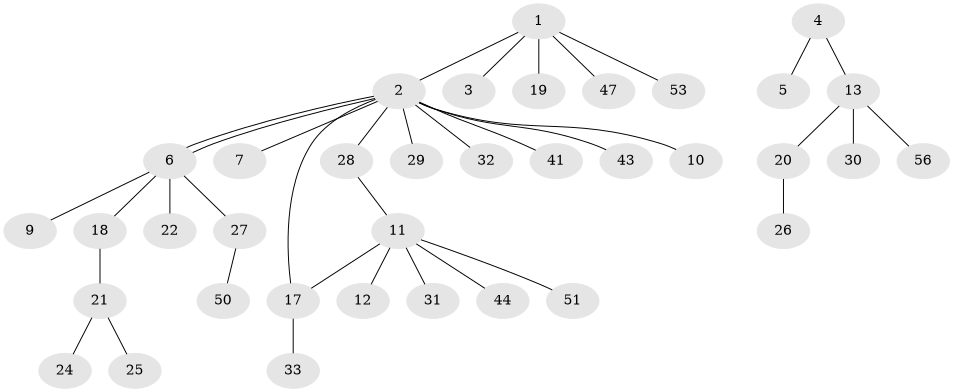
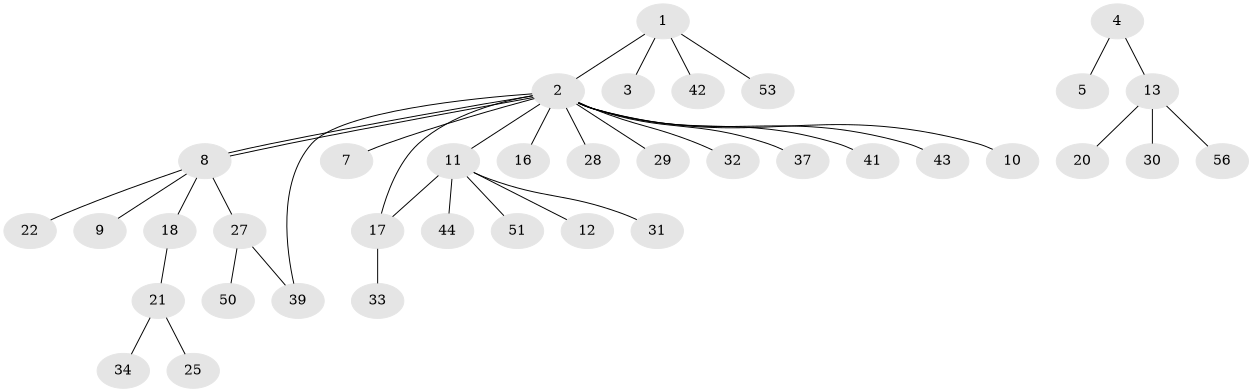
(539, 91) -> none
(609, 91) -> (698, 91)
(170, 161) -> (205, 161)
none -> (523, 161)
none -> (803, 161)
(372, 196) -> (506, 126)
(783, 231) -> none
none -> (298, 301)
(65, 371) -> (123, 371)
